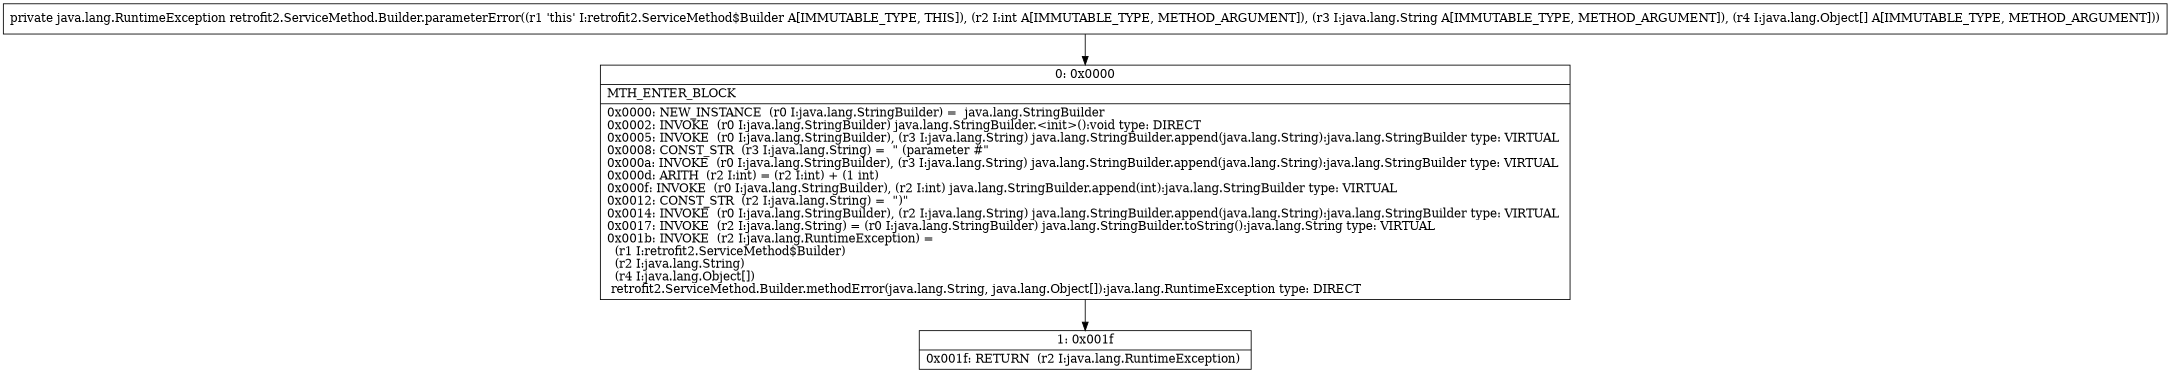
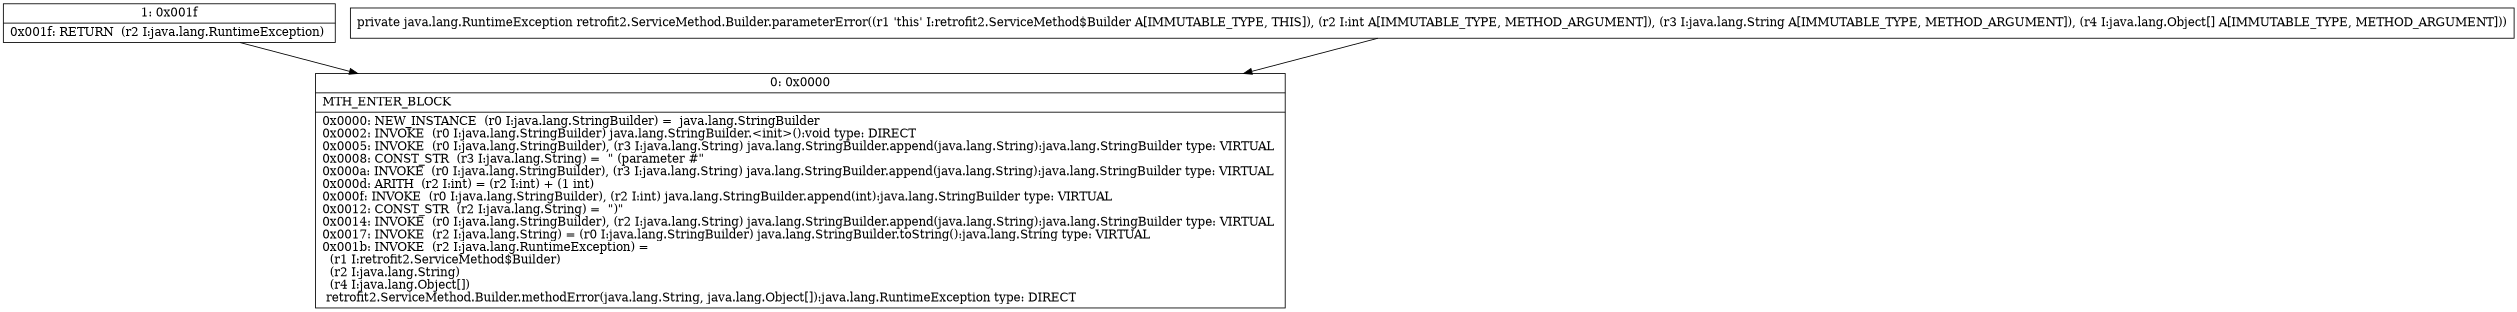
(1085, 311) -> (295, 57)
